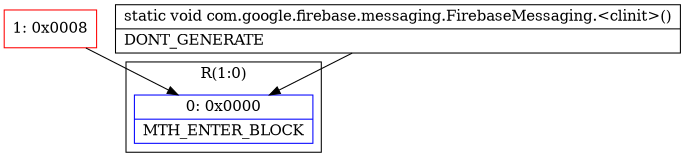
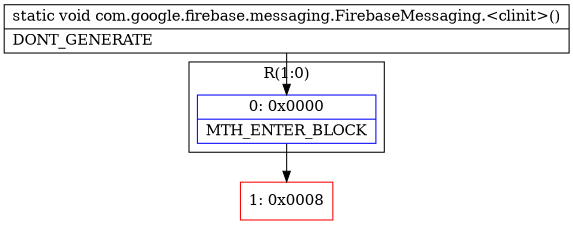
(133, 72) -> (287, 159)
